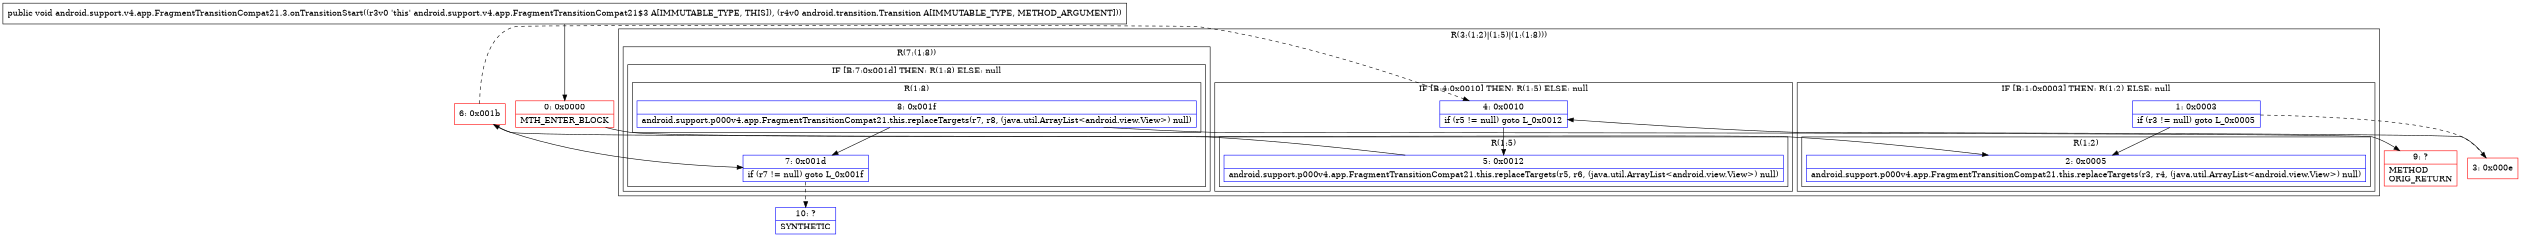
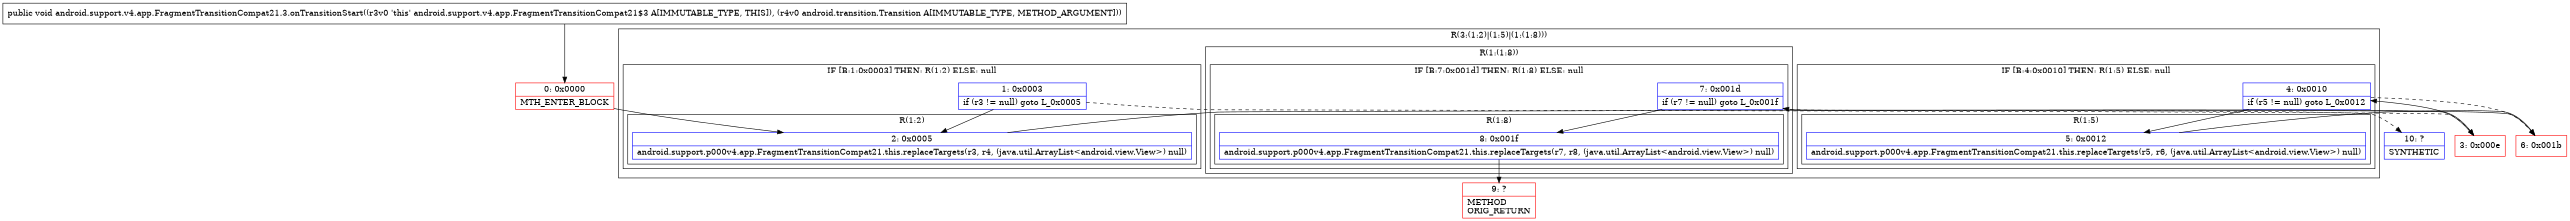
(923, 25) -> (2454, 103)
(917, 53) -> (1499, 53)
none -> (1742, 111)
(864, 140) -> (1613, 120)
